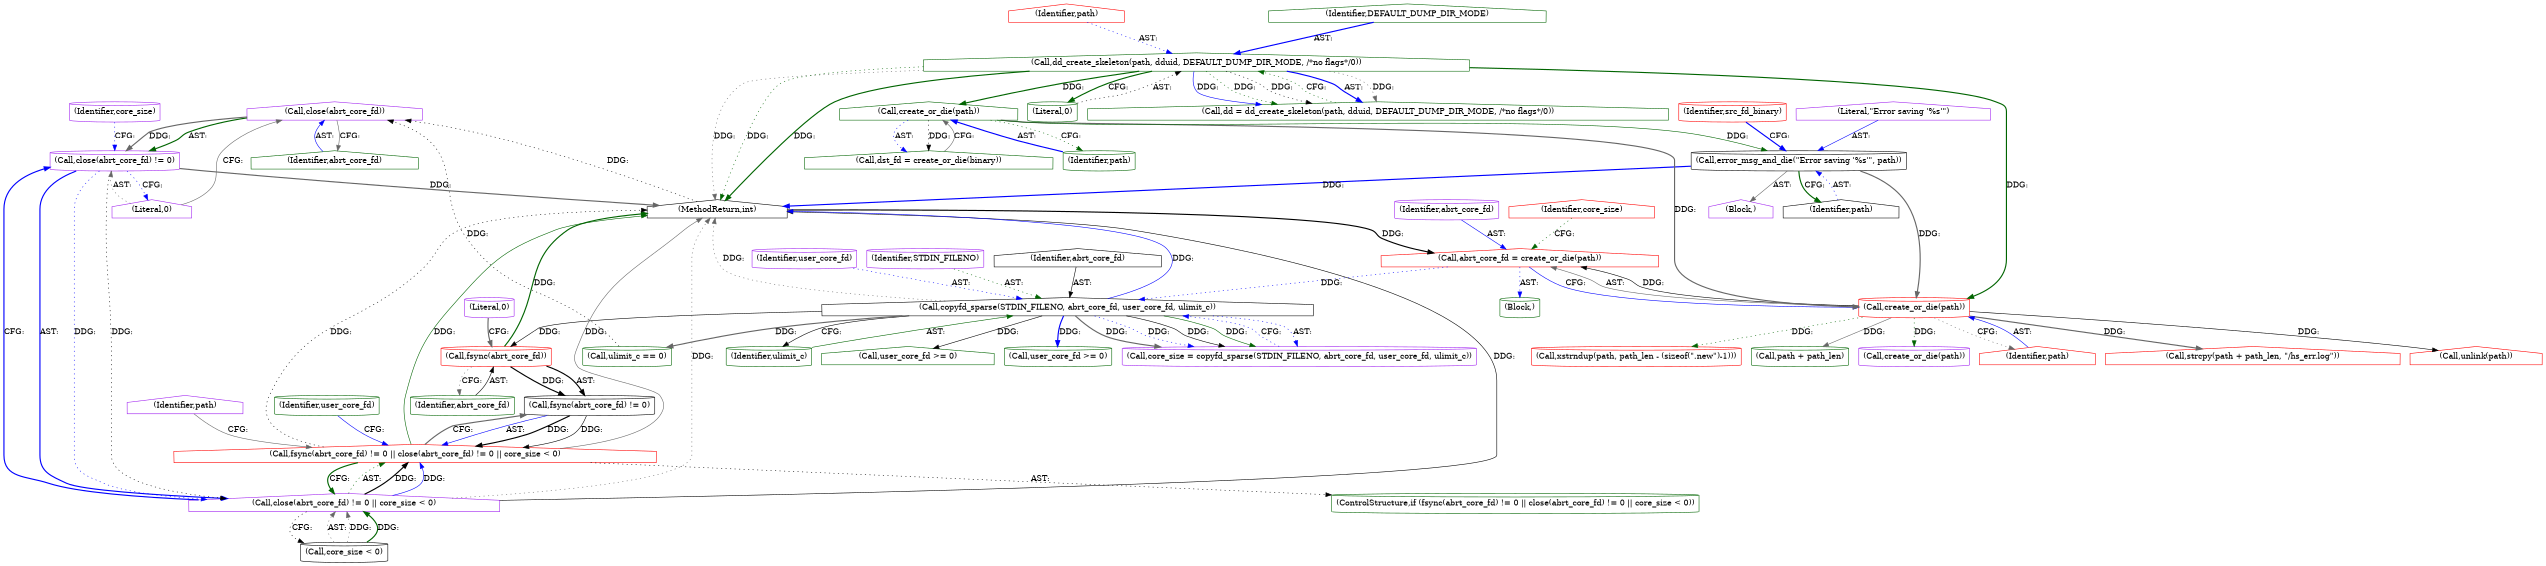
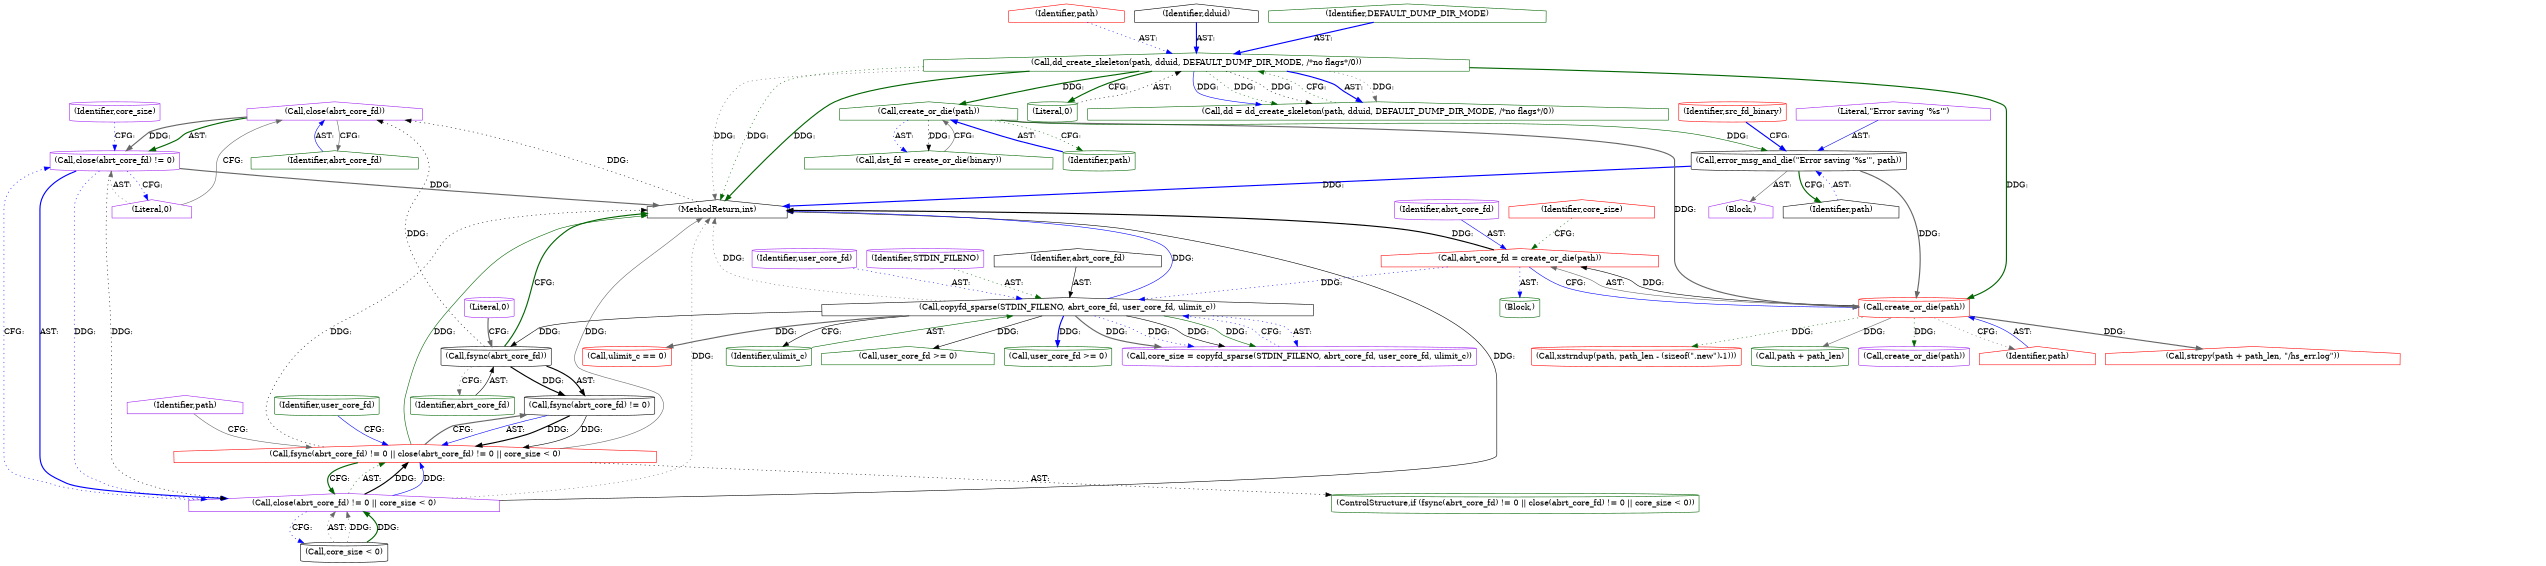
none -> (1196, 14)
(1111, 212) -> (1145, 215)
(480, 254) -> (406, 233)
(546, 283) -> (546, 283)
(496, 357) -> (496, 357)
(627, 357) -> (627, 357)
(2476, 357) -> none
(4, 406) -> (4, 406)
(291, 525) -> (291, 525)
